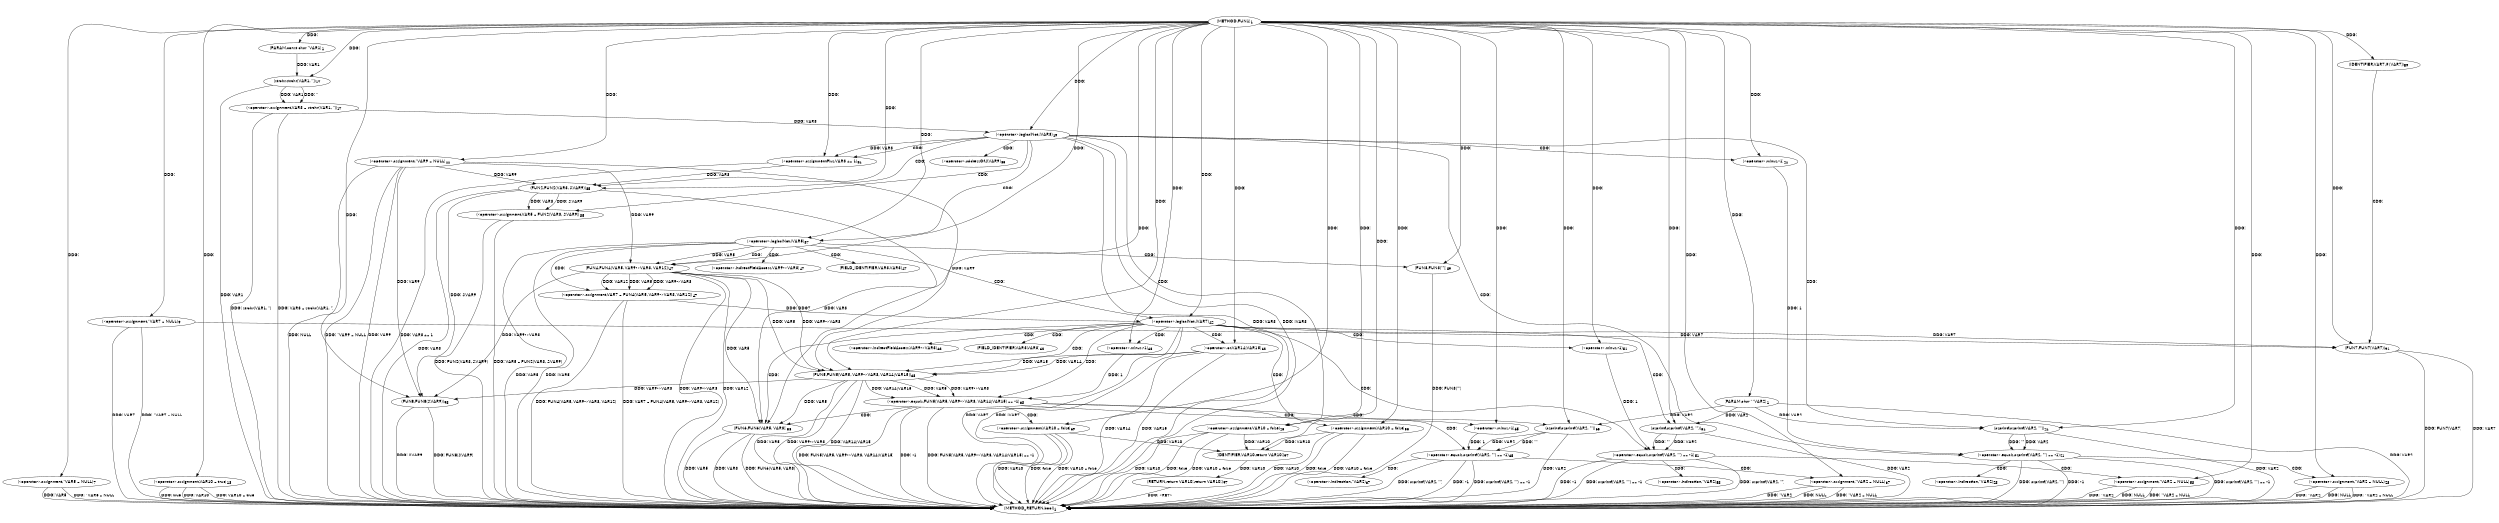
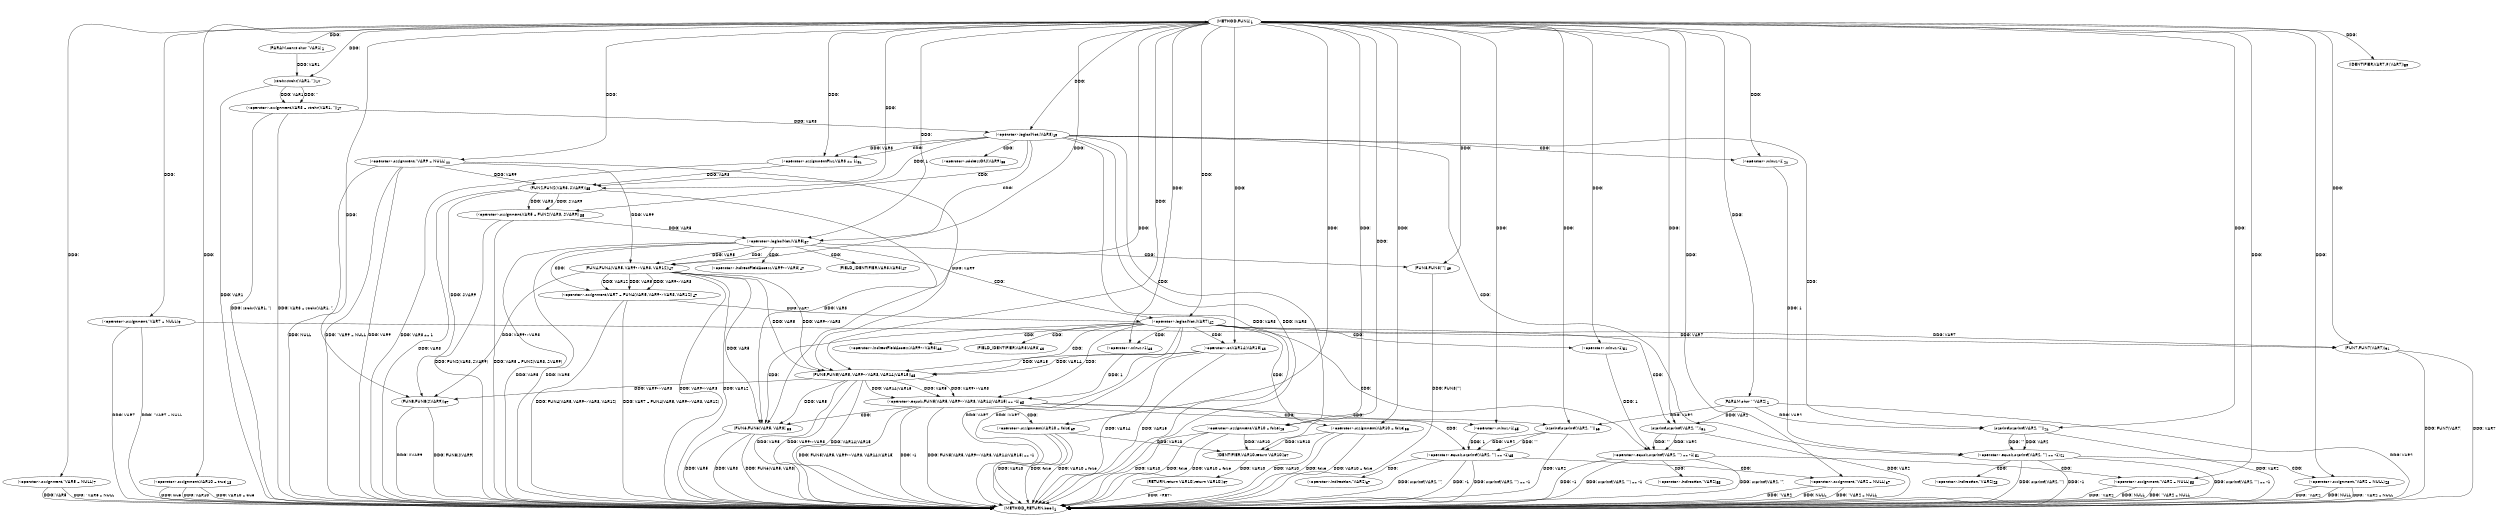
(752, 23) -> (755, 23)
(921, 162) -> (921, 162)
(2373, 205) -> none
none -> (657, 229)
(397, 281) -> none
(798, 308) -> (798, 308)
(446, 401) -> (446, 401)
